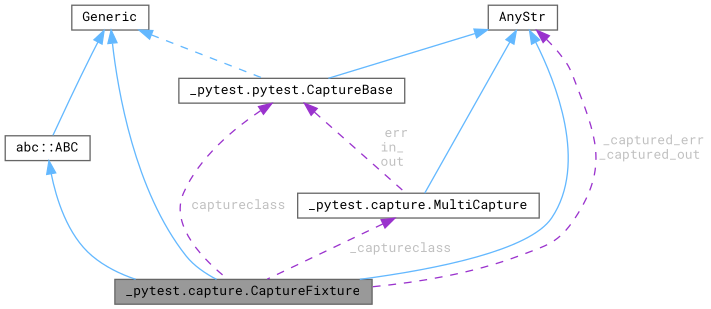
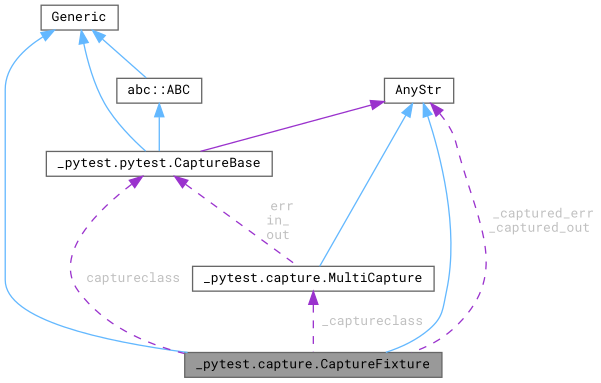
(402, 56) -> (286, 128)
(207, 57) -> (104, 103)
(78, 240) -> (159, 134)
